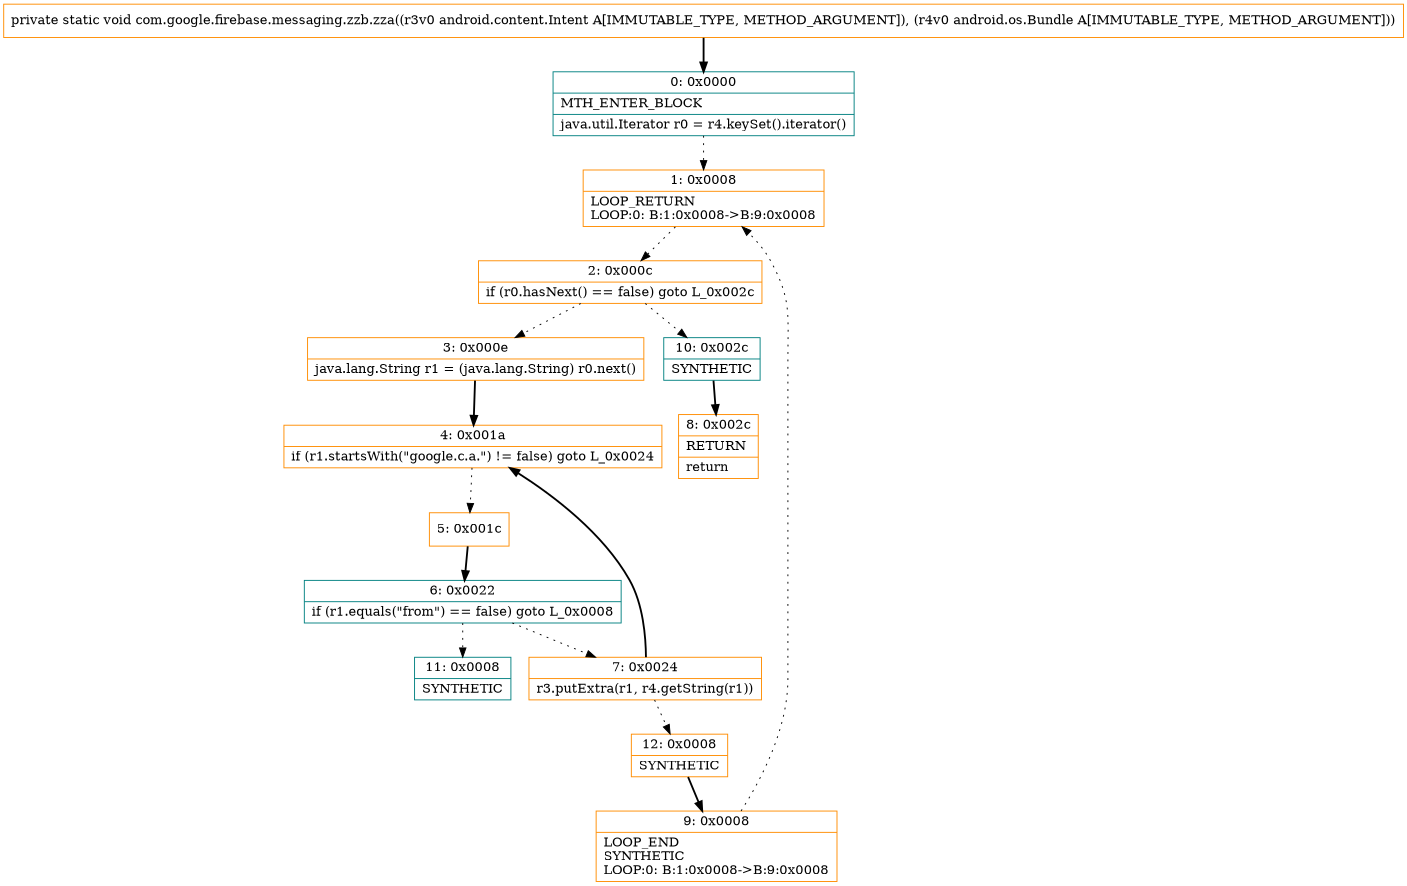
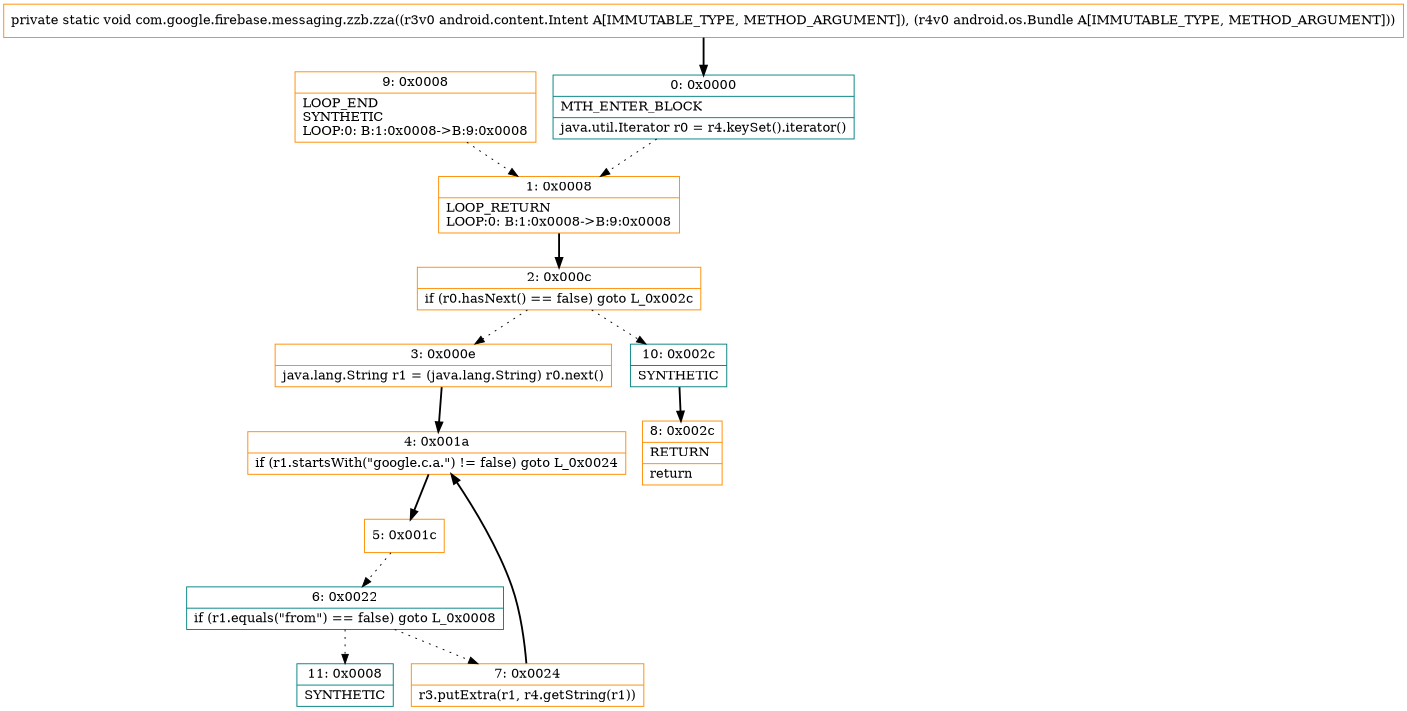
(662, 240) -> (559, 246)
(471, 486) -> (421, 492)
(467, 559) -> (380, 566)
(680, 755) -> none
